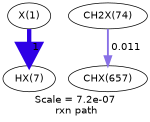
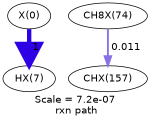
(29, 16) -> (29, 16)
(108, 16) -> (108, 16)
(108, 79) -> (108, 79)
